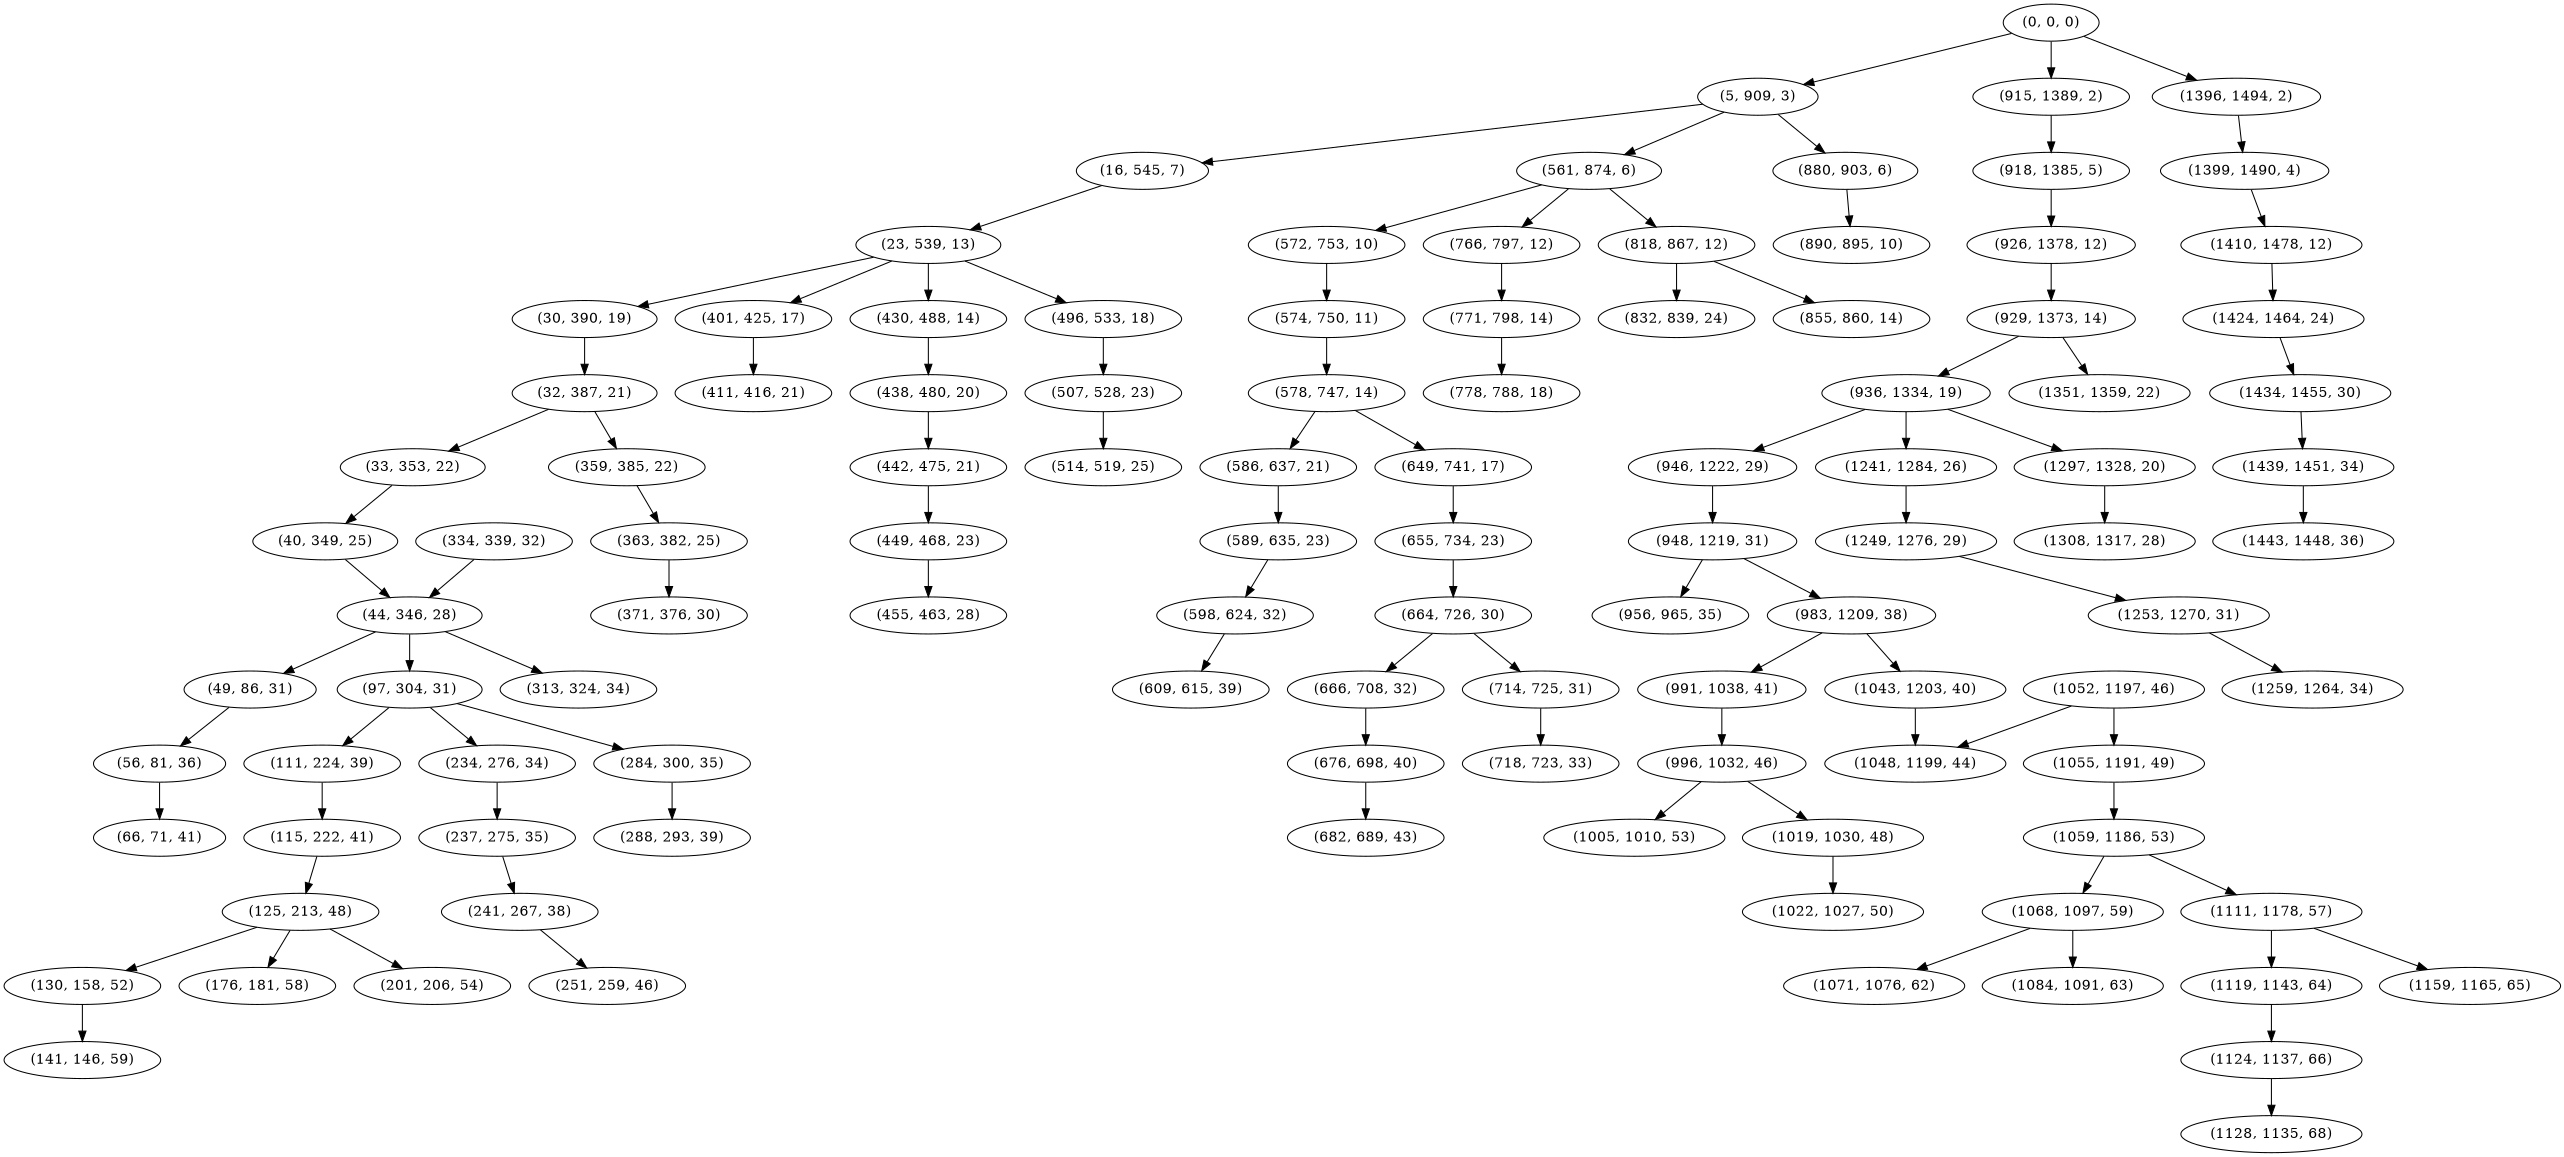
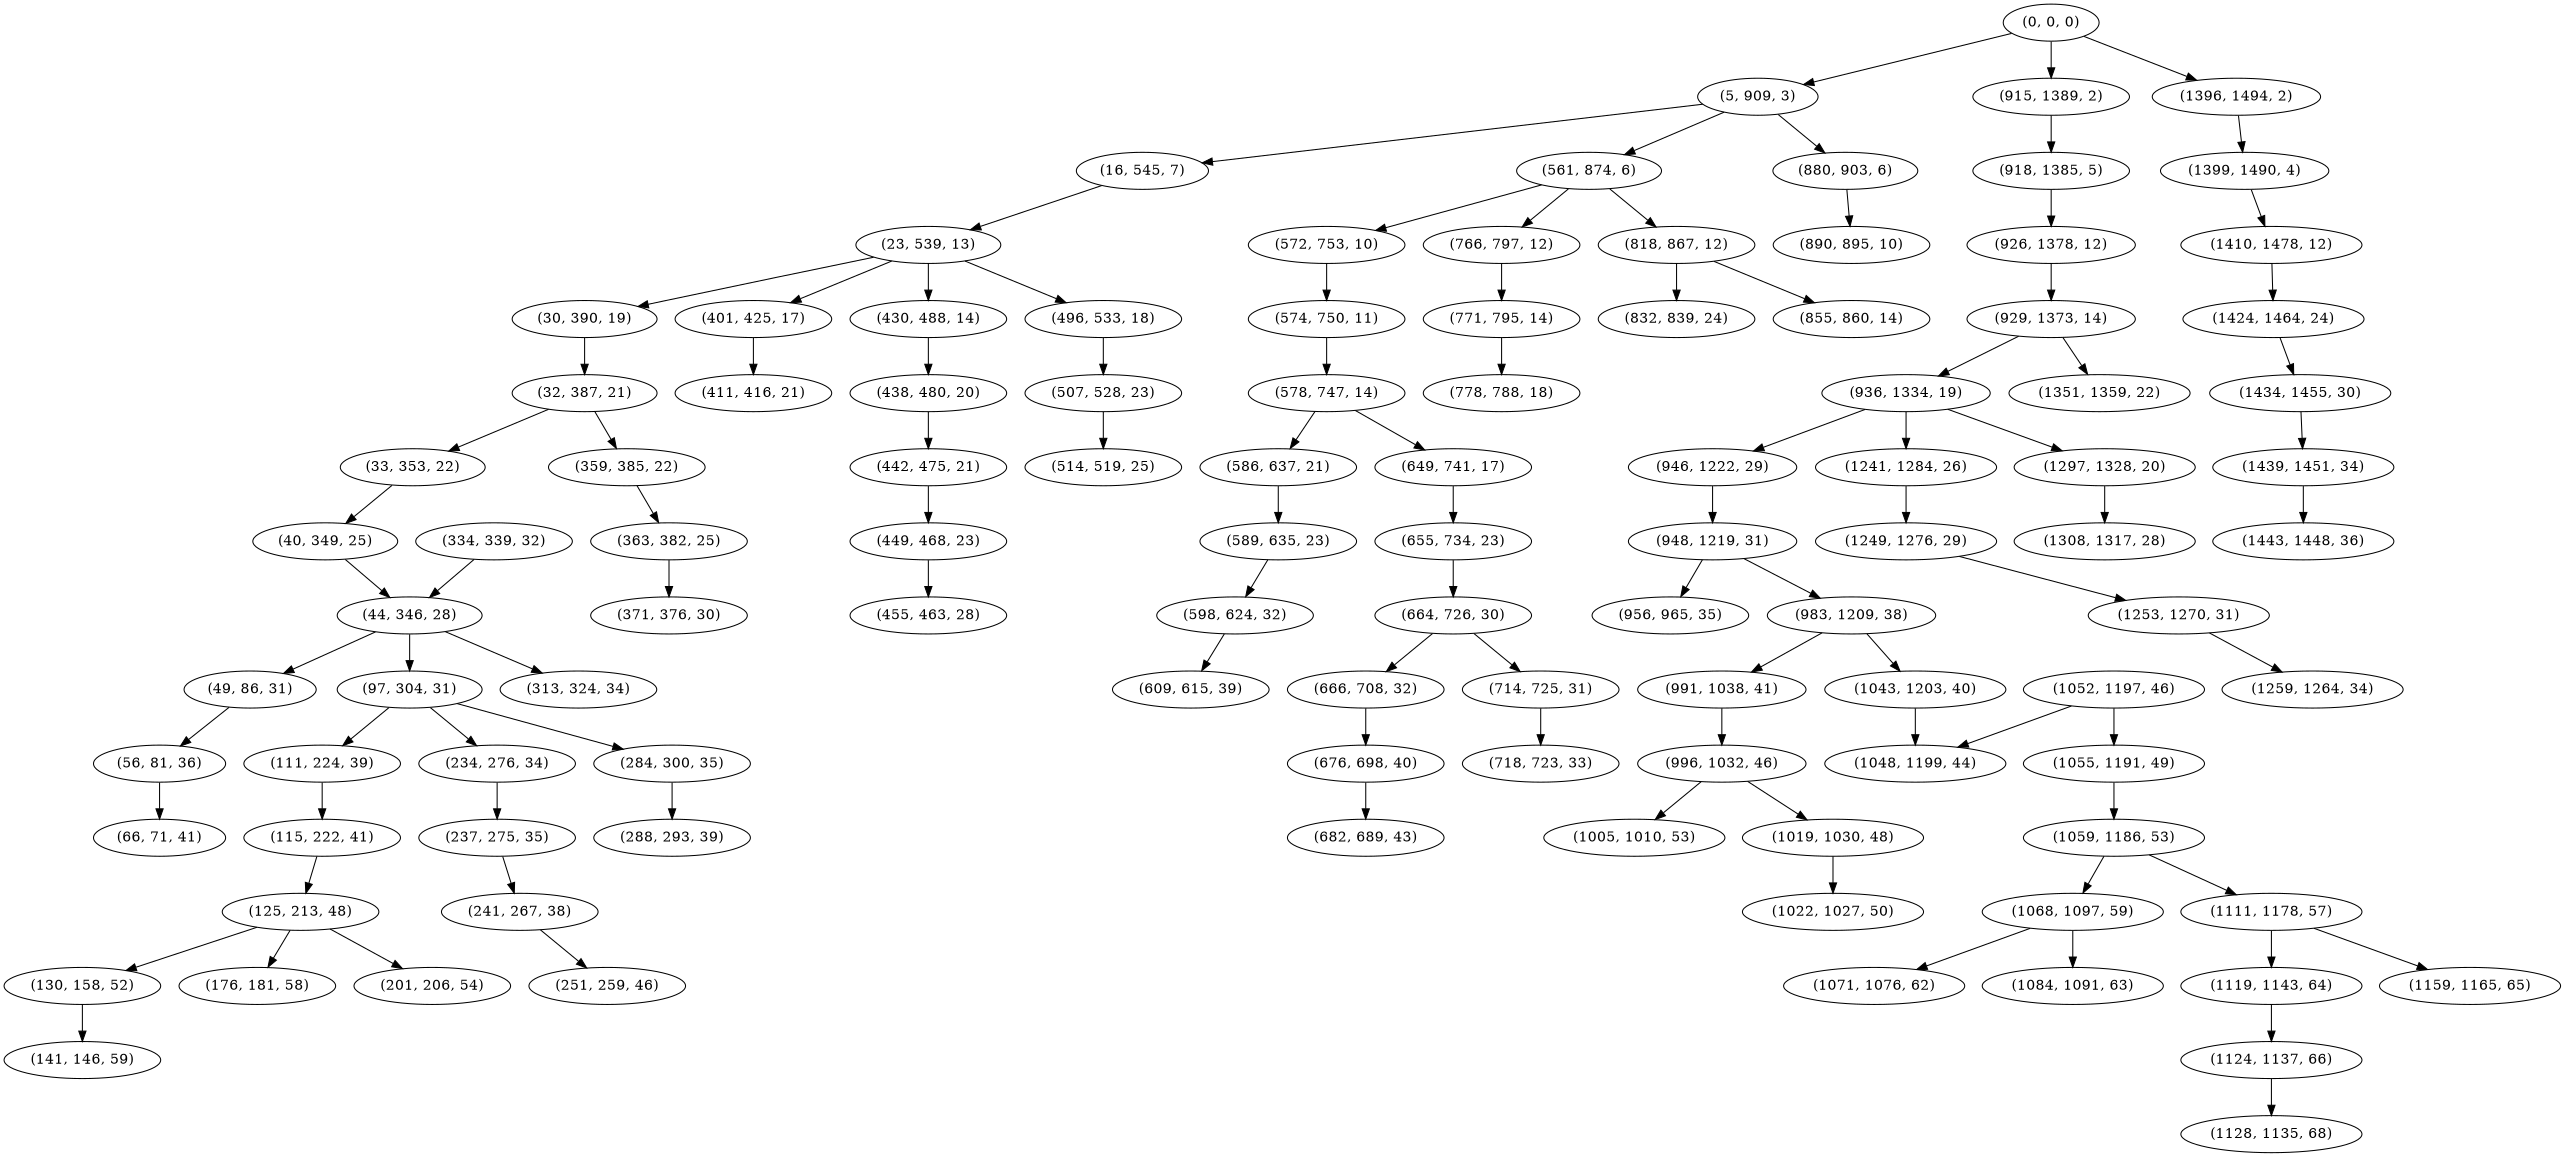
(1502, 319) -> (1502, 319)
